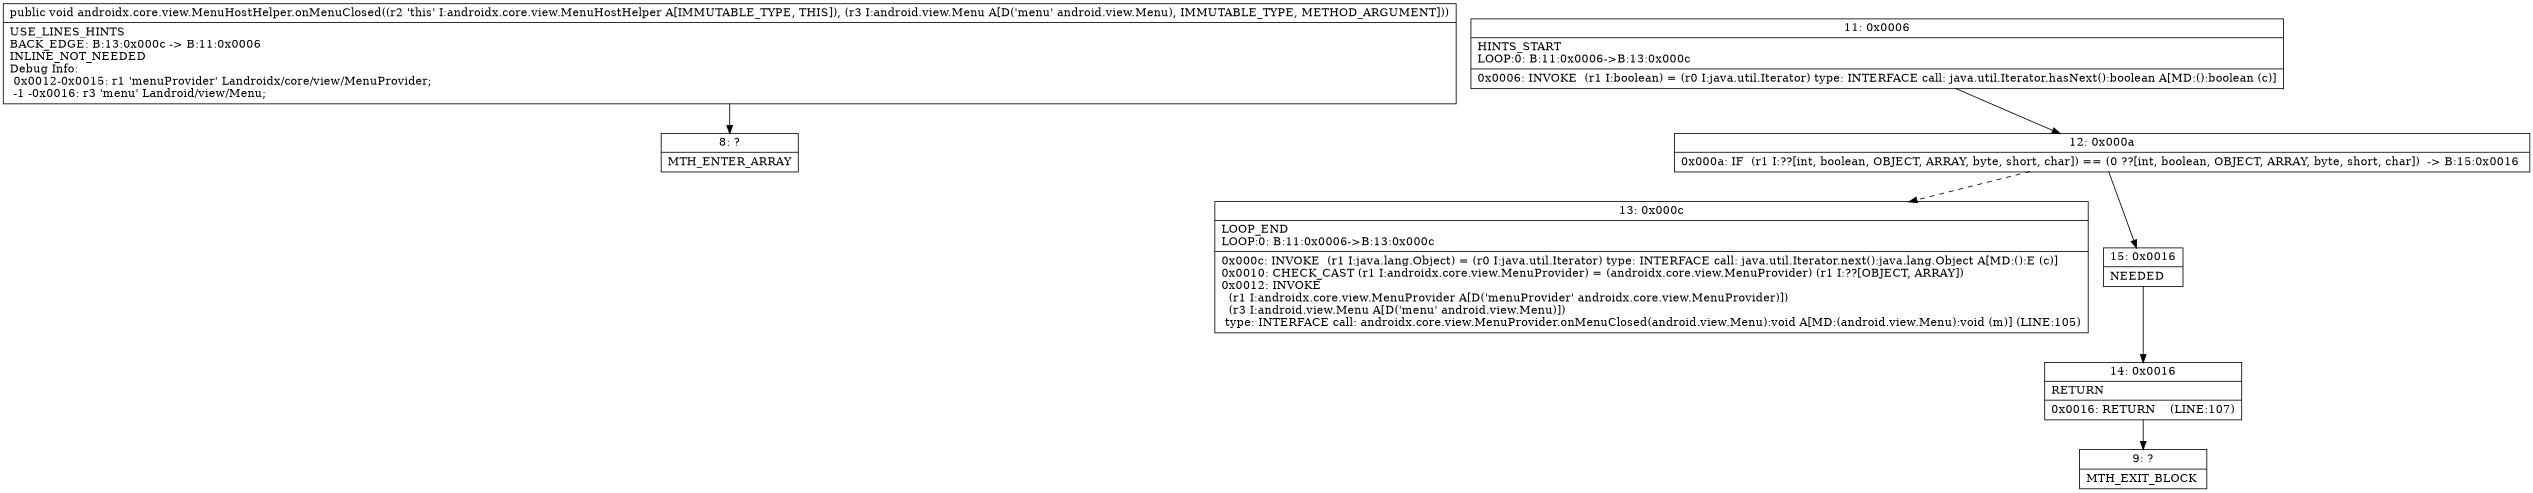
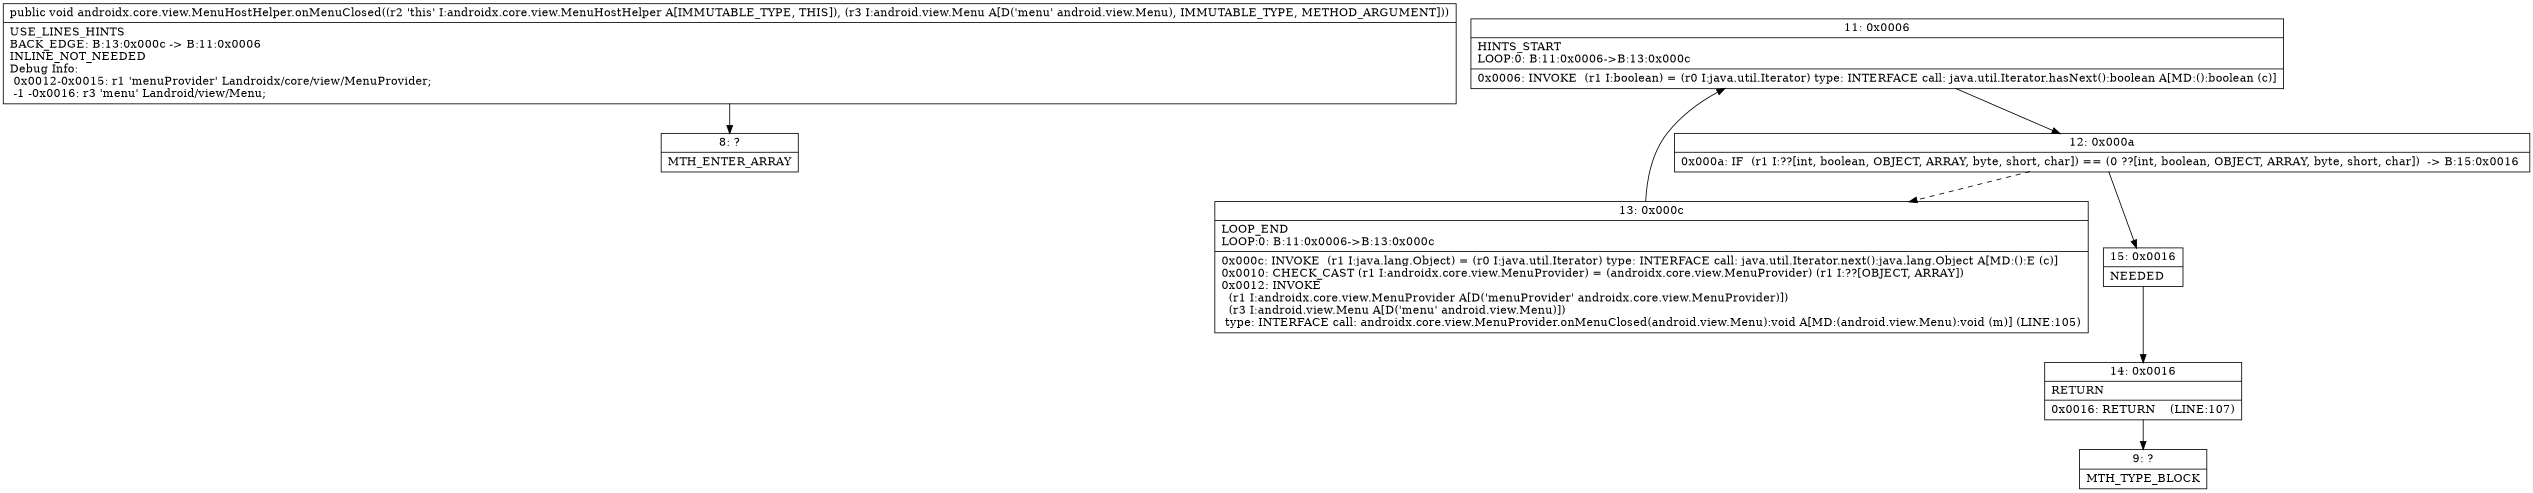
none -> (1665, 136)
(2142, 479) -> (2143, 479)
